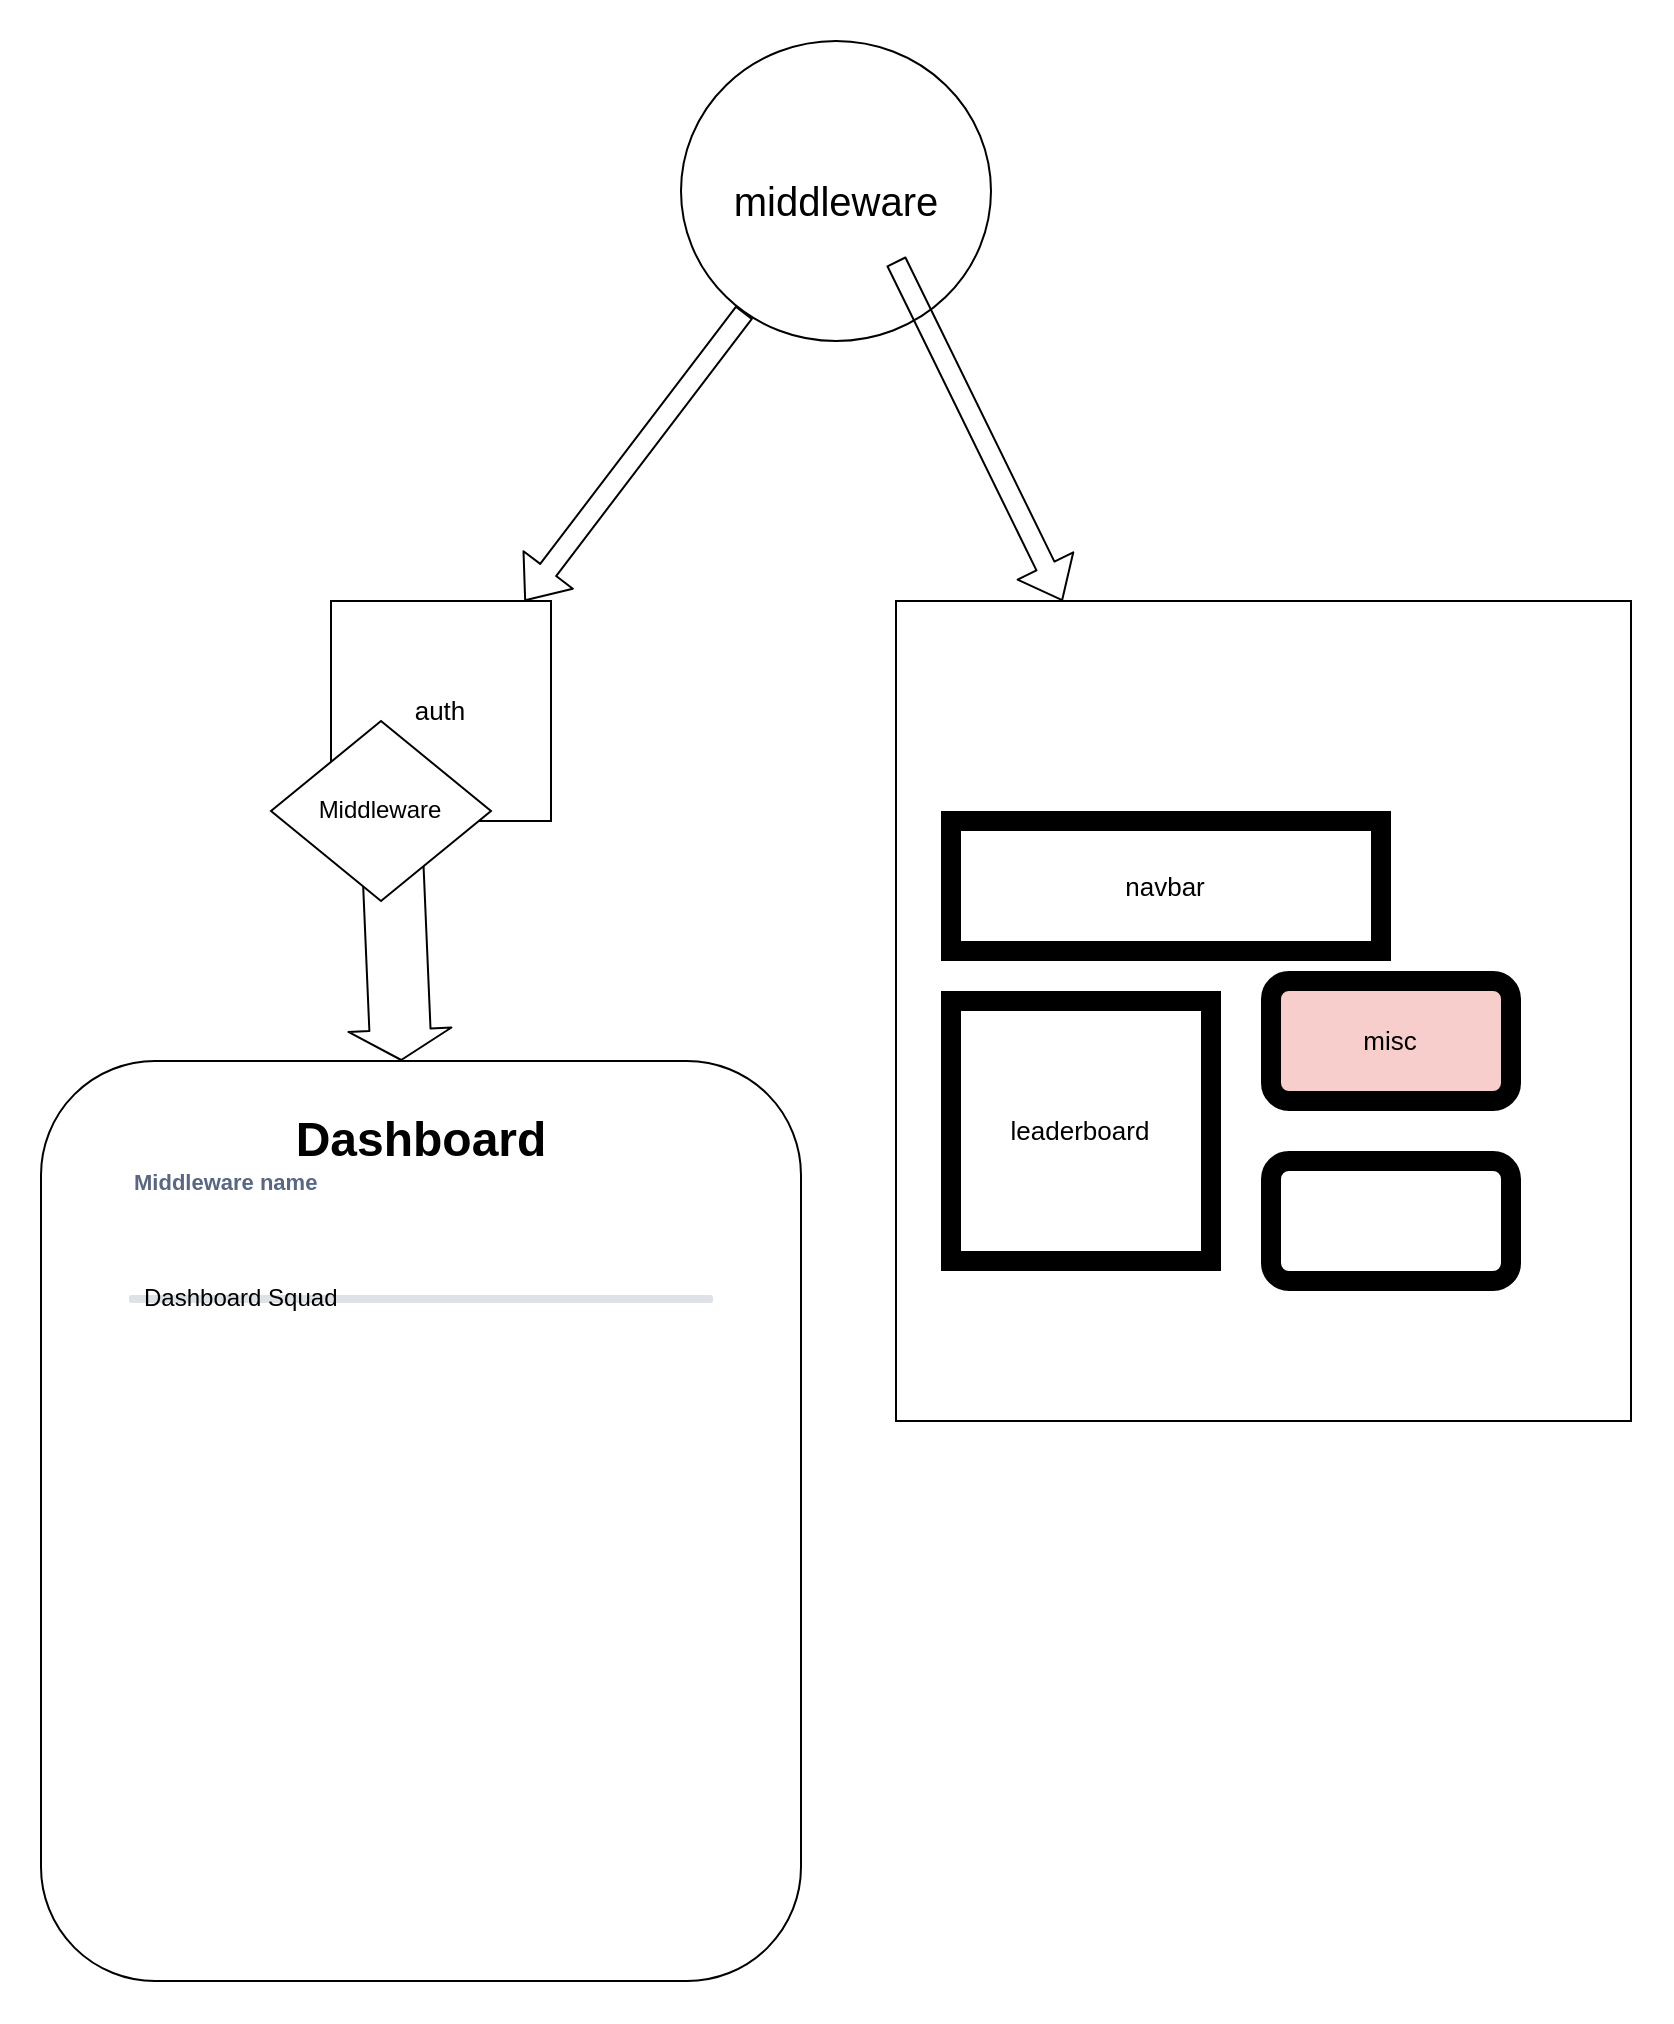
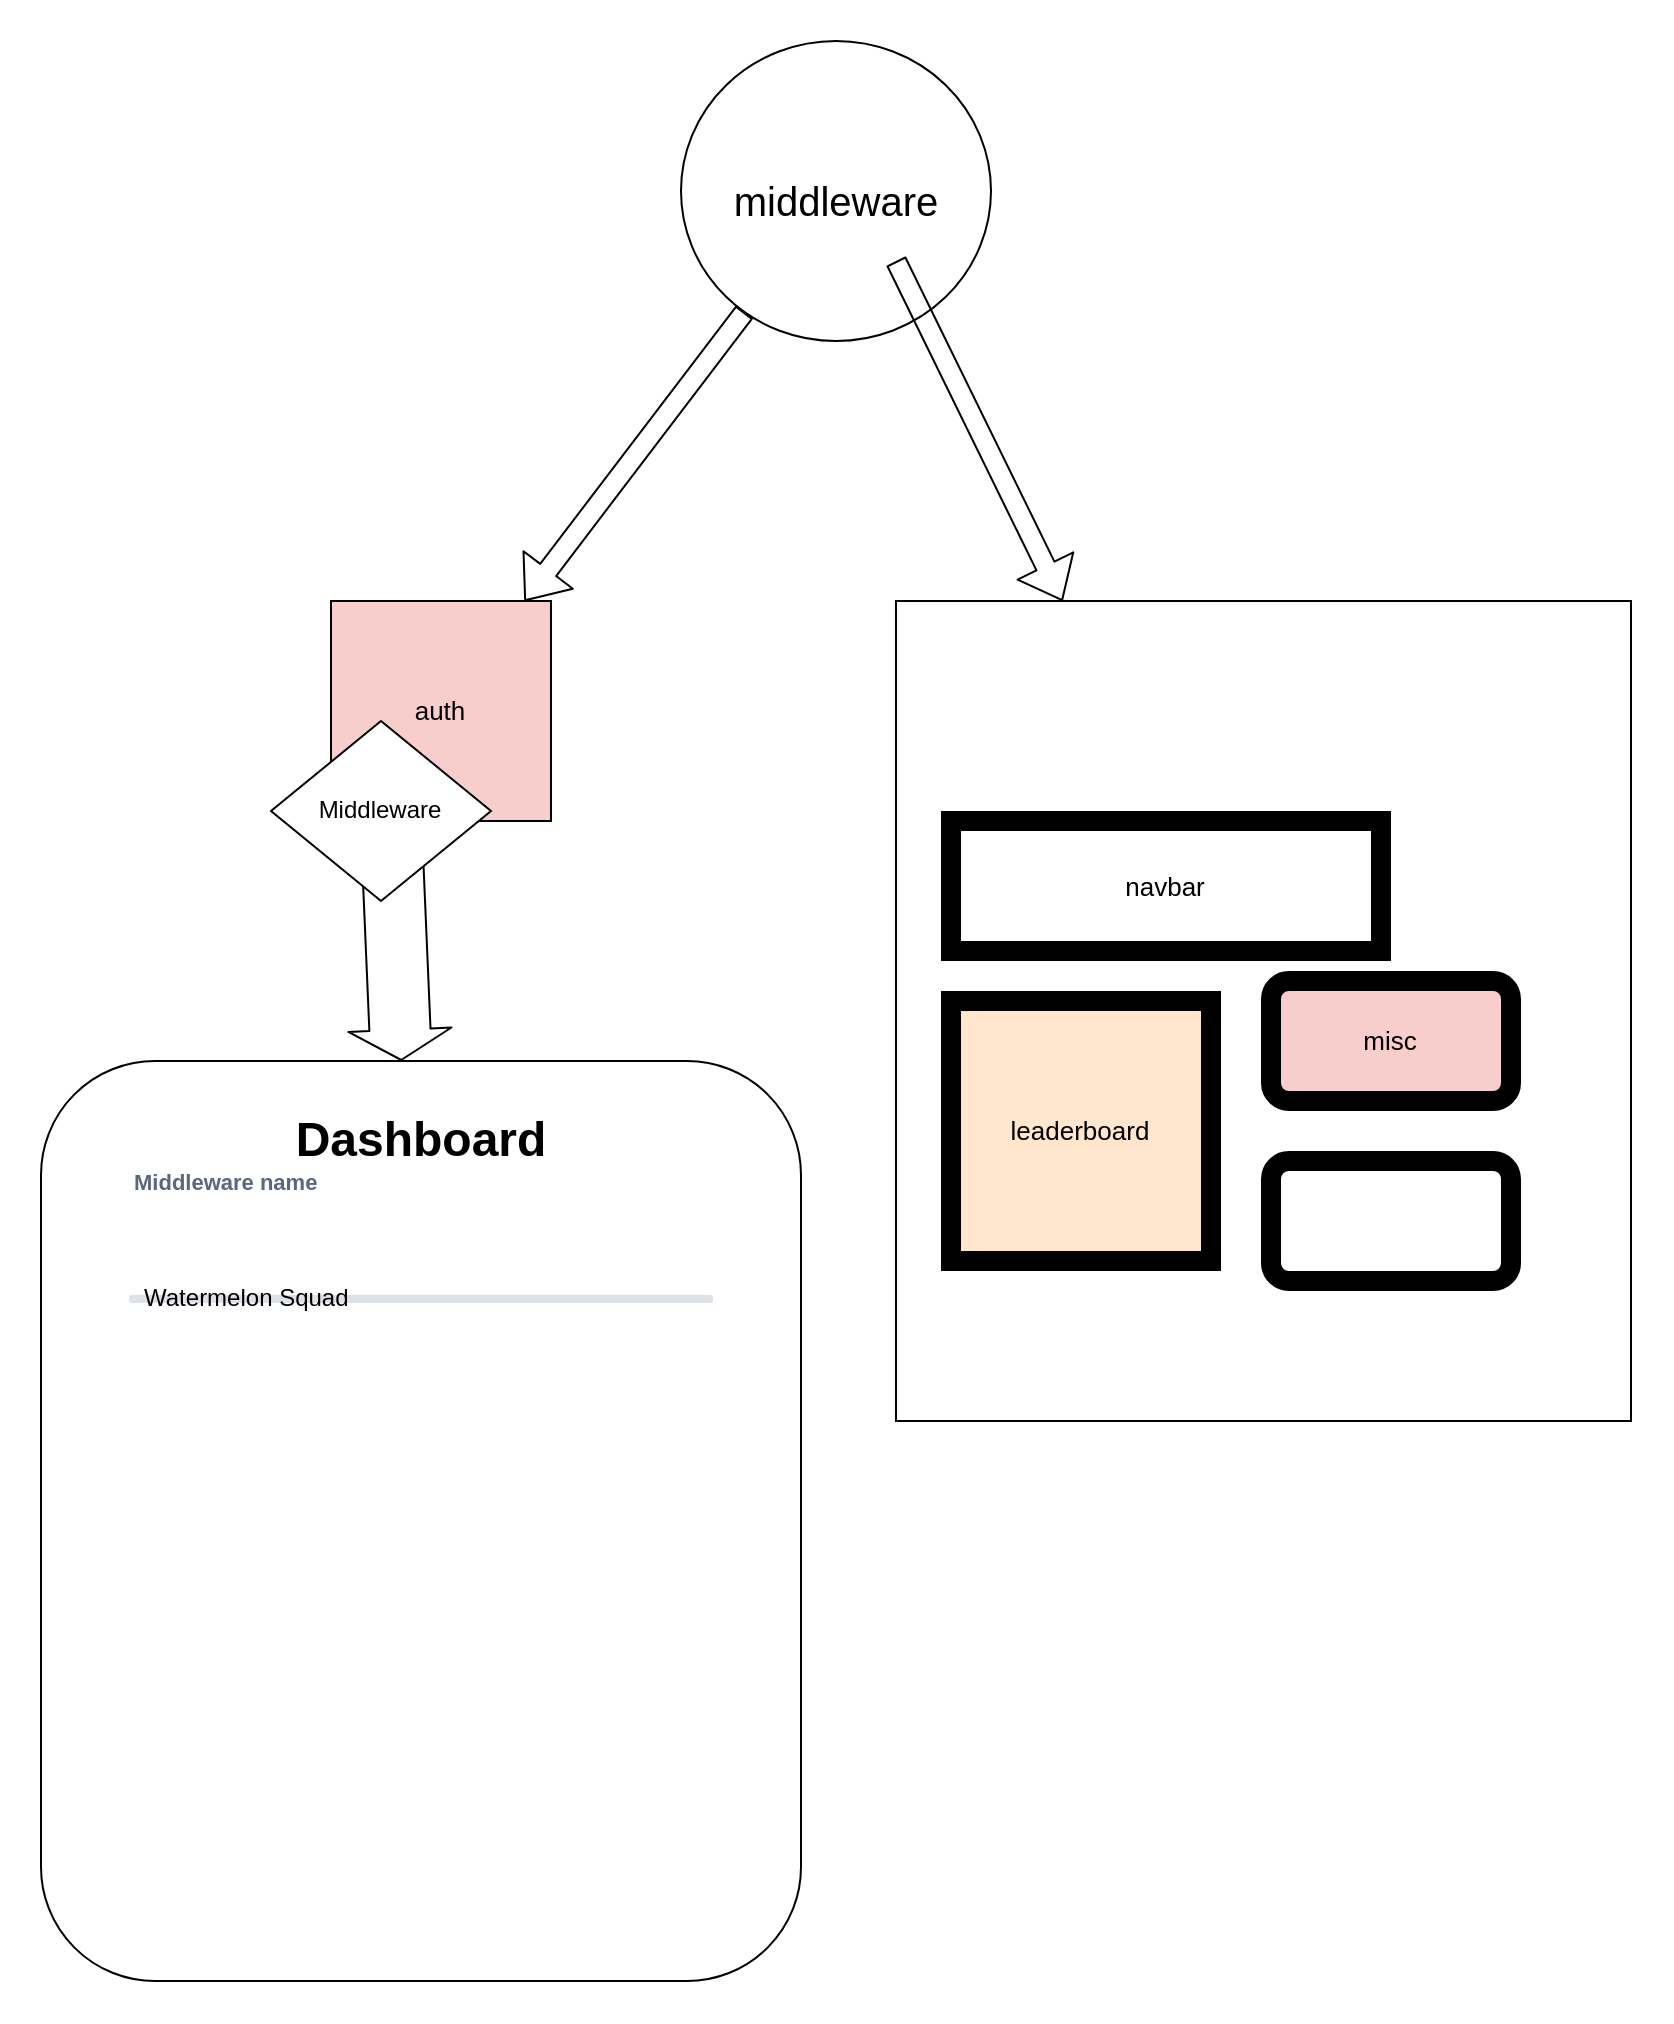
(441, 711) -> (441, 711)
(1081, 1131) -> (1081, 1131)
(243, 1299) -> (246, 1299)
